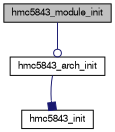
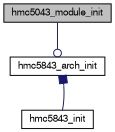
(58, 13) -> (58, 13)
(51, 88) -> (64, 98)
